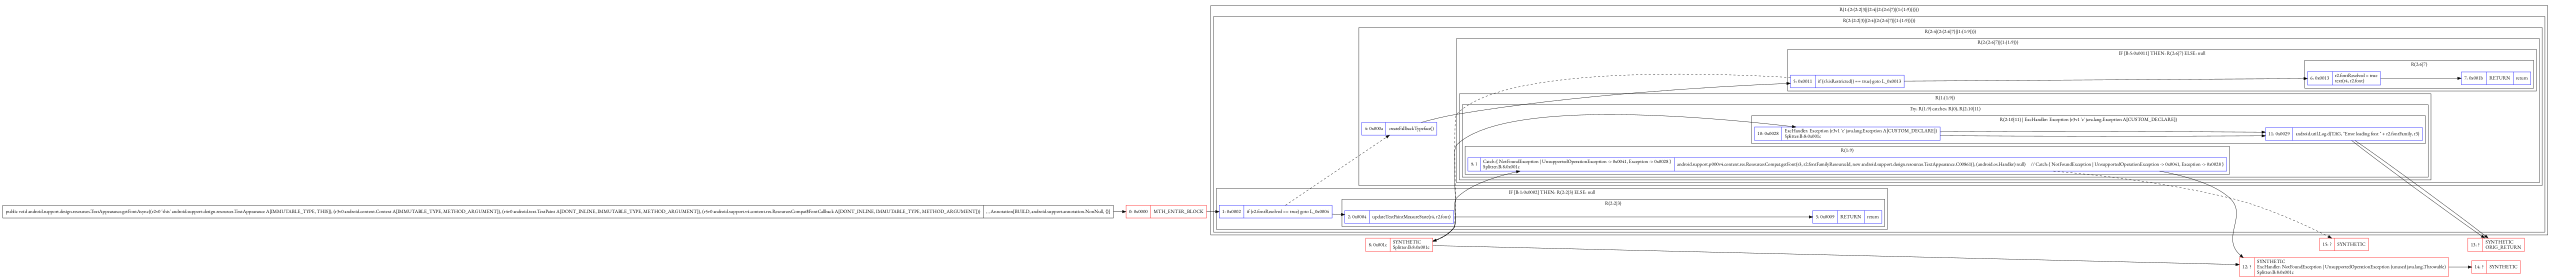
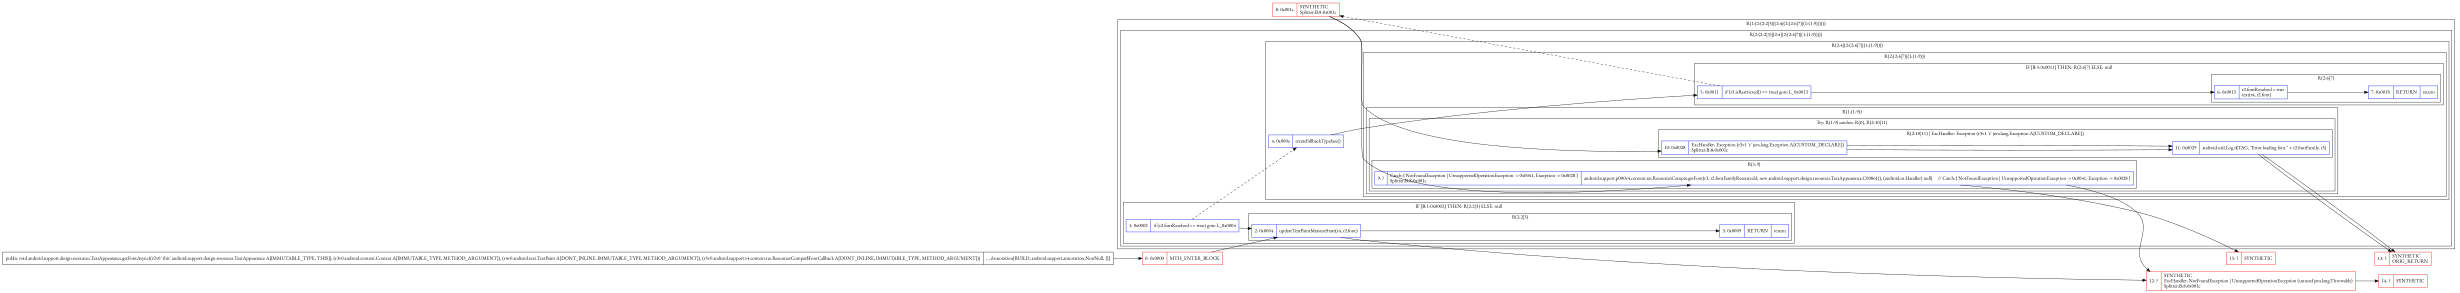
(2194, 190) -> (2101, 204)
(1211, 212) -> (1243, 245)
(1834, 255) -> (1741, 268)
